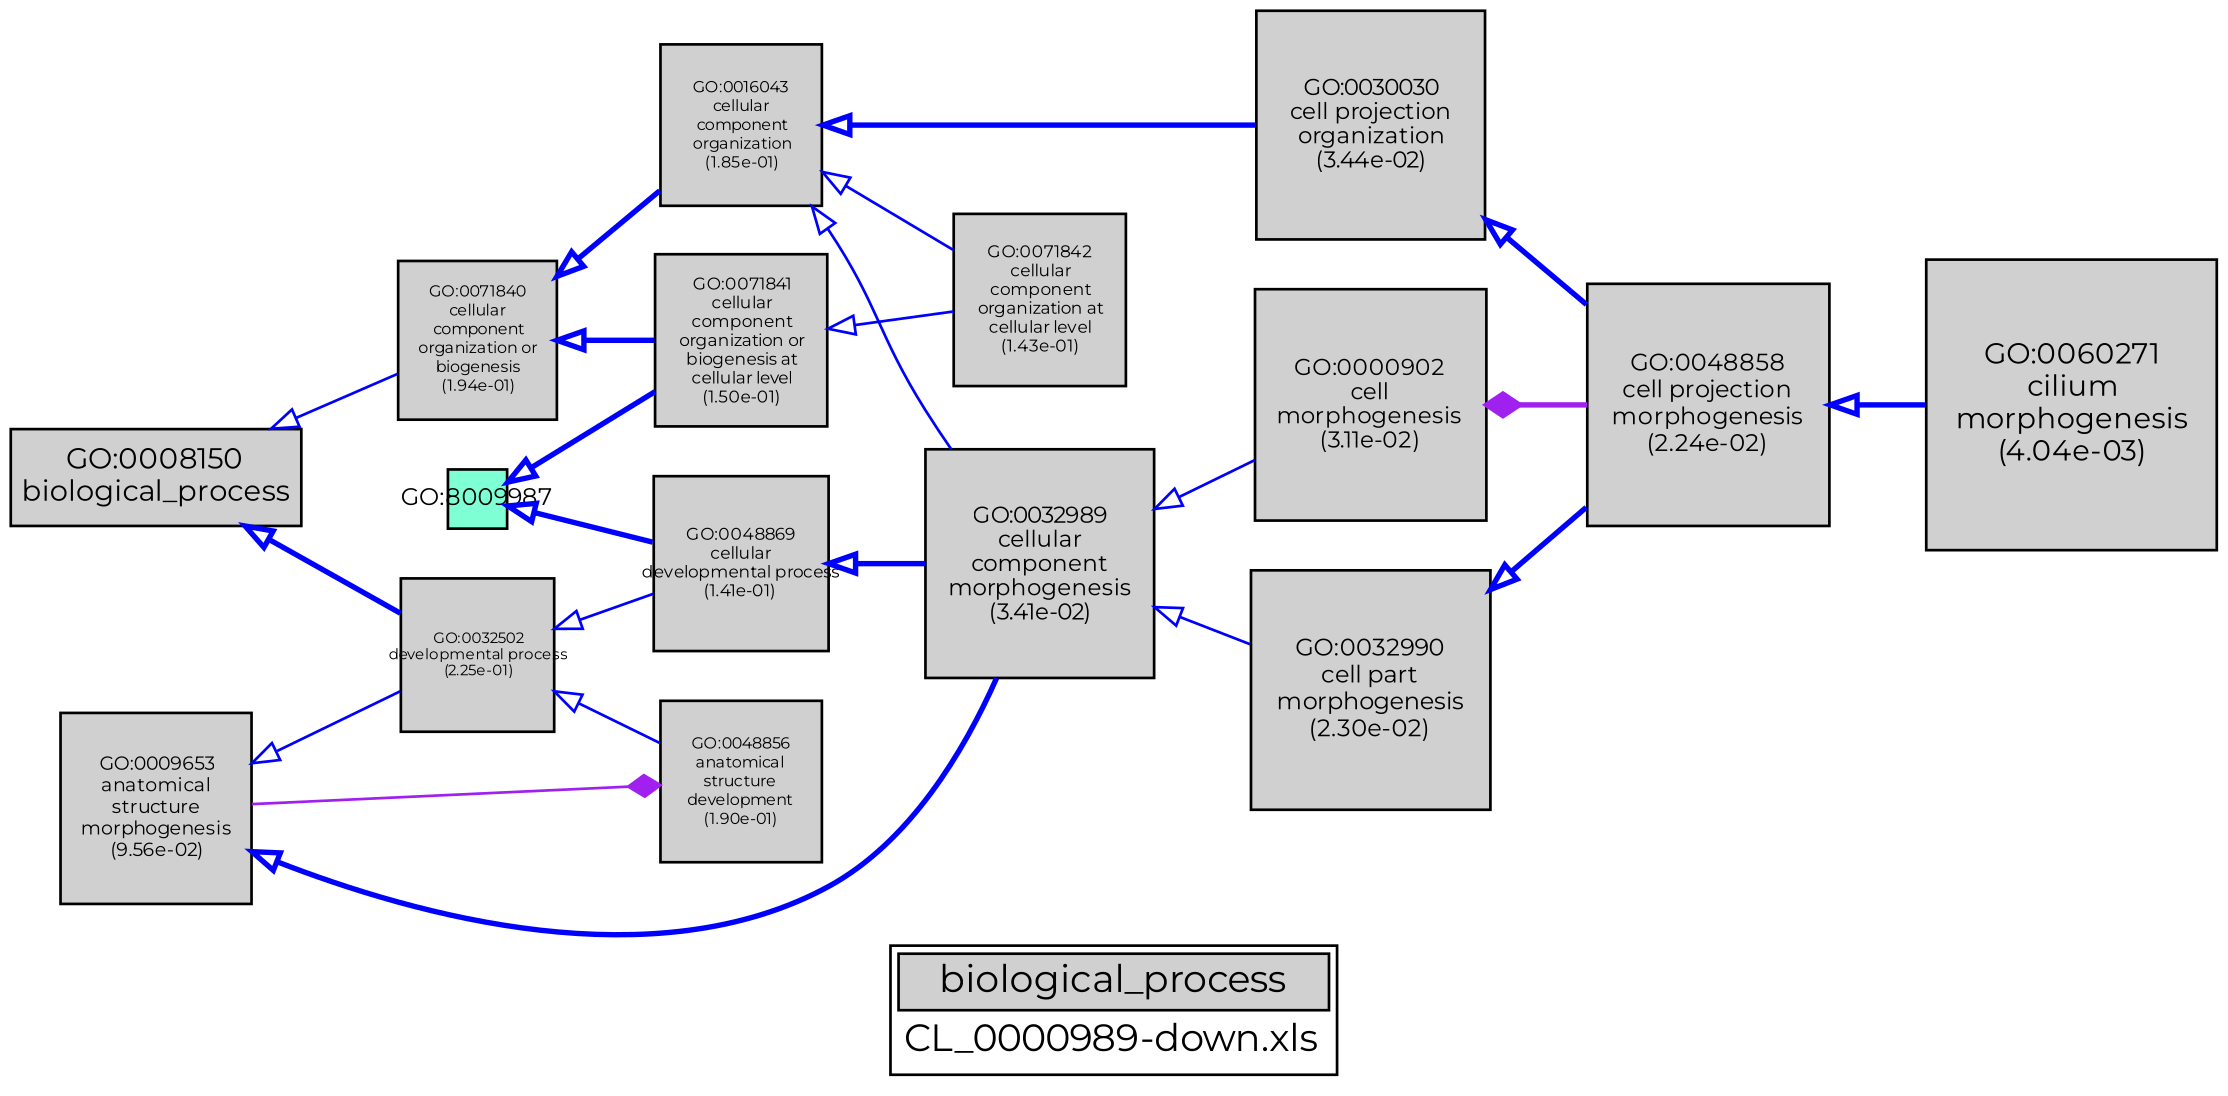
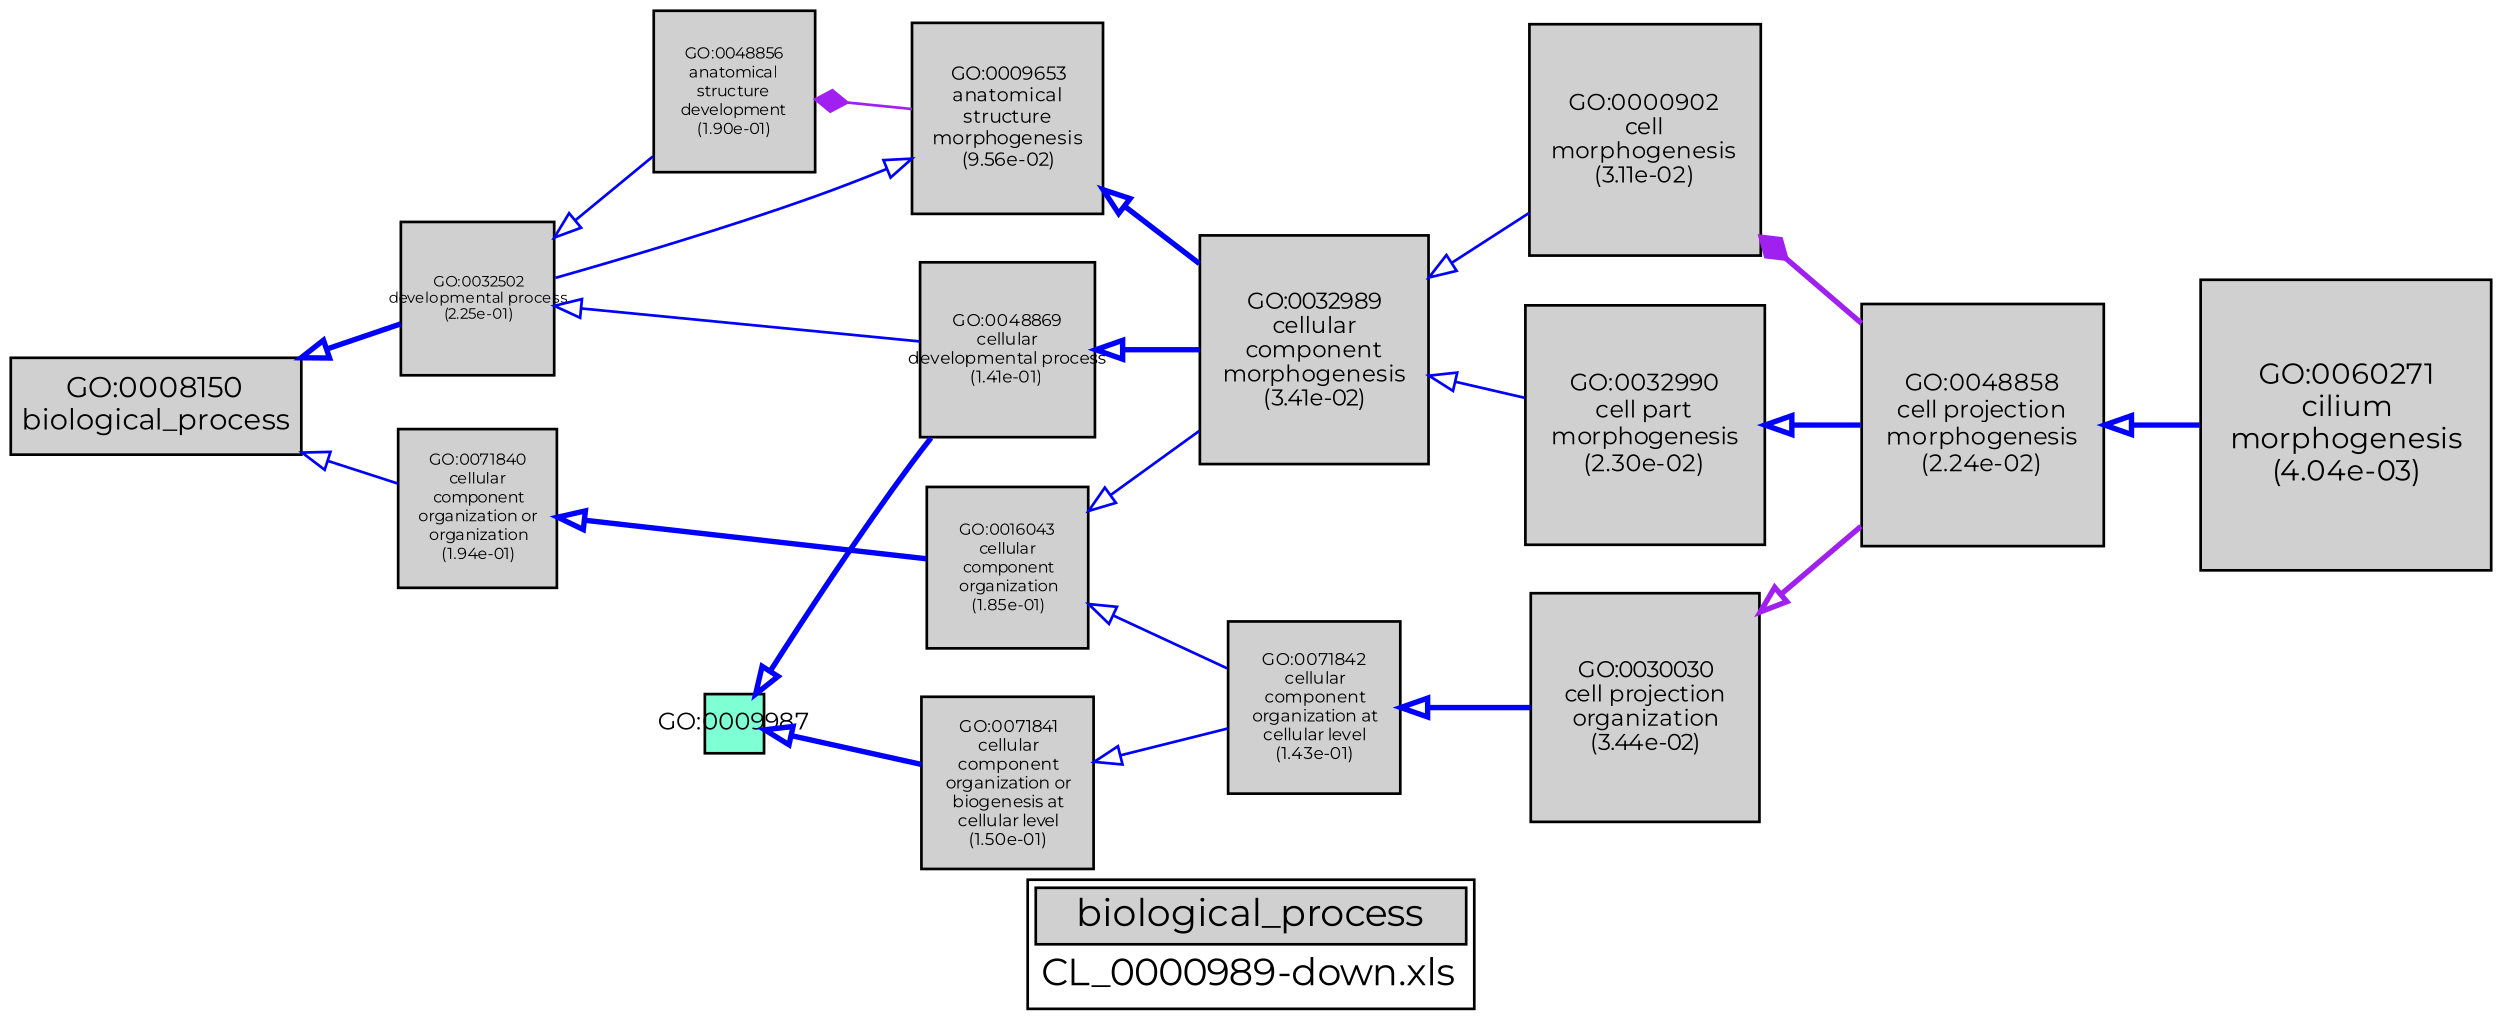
(1053, 125) -> (1479, 708)
(1547, 271) -> (1821, 560)
(619, 340) -> none
(479, 367) -> (479, 535)
(478, 499) -> (734, 724)
